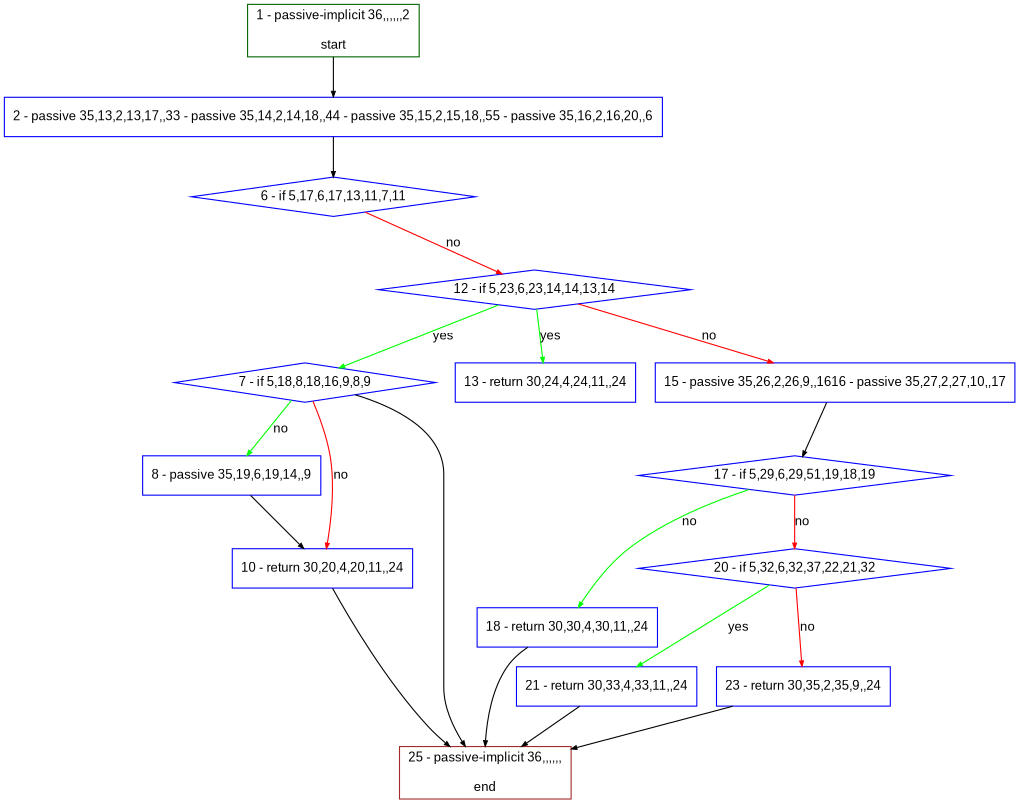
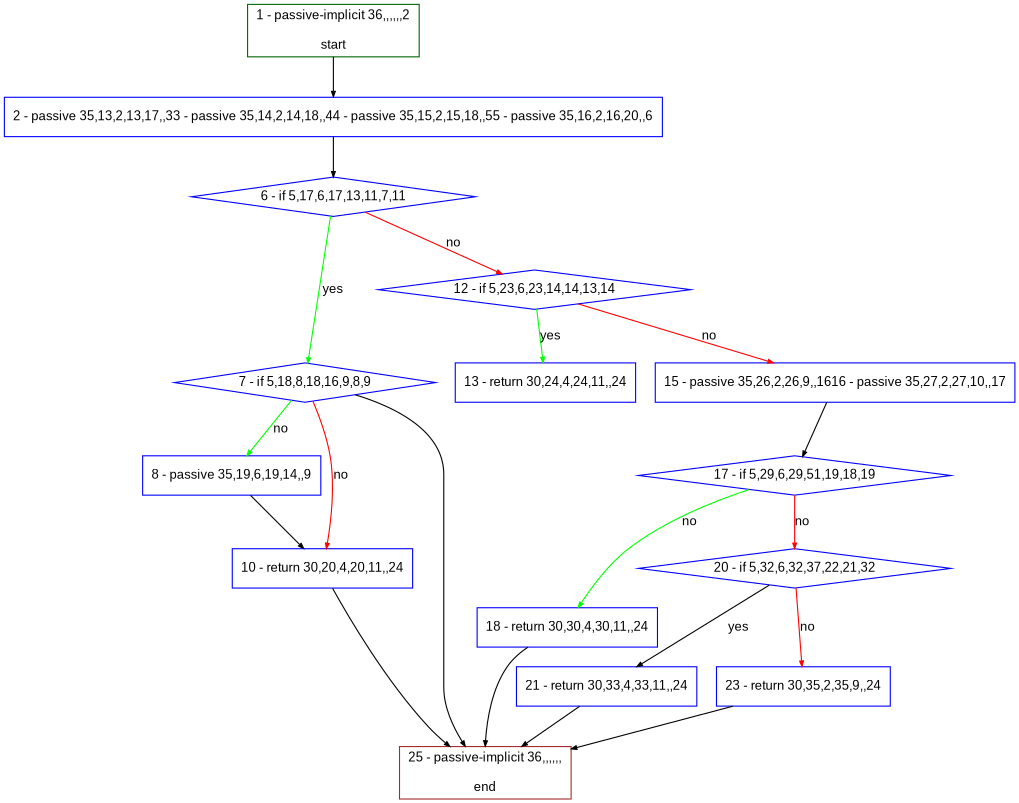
(421, 335) -> (320, 287)
(706, 624) -> (706, 624)
